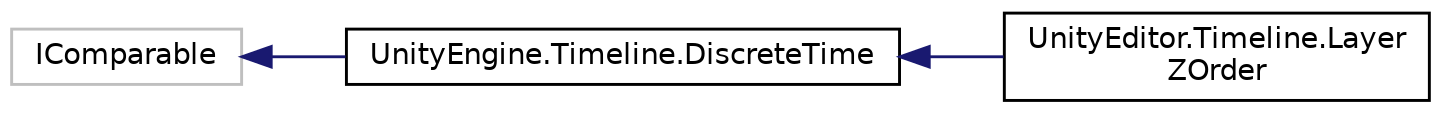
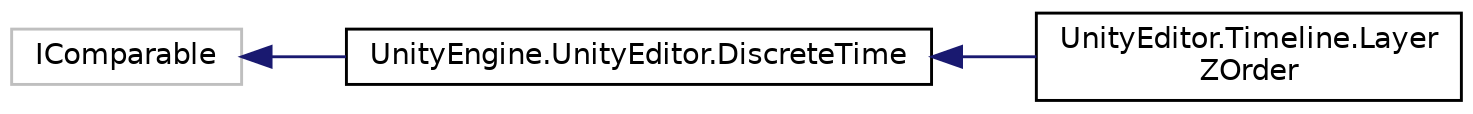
(623, 57) -> (639, 57)
